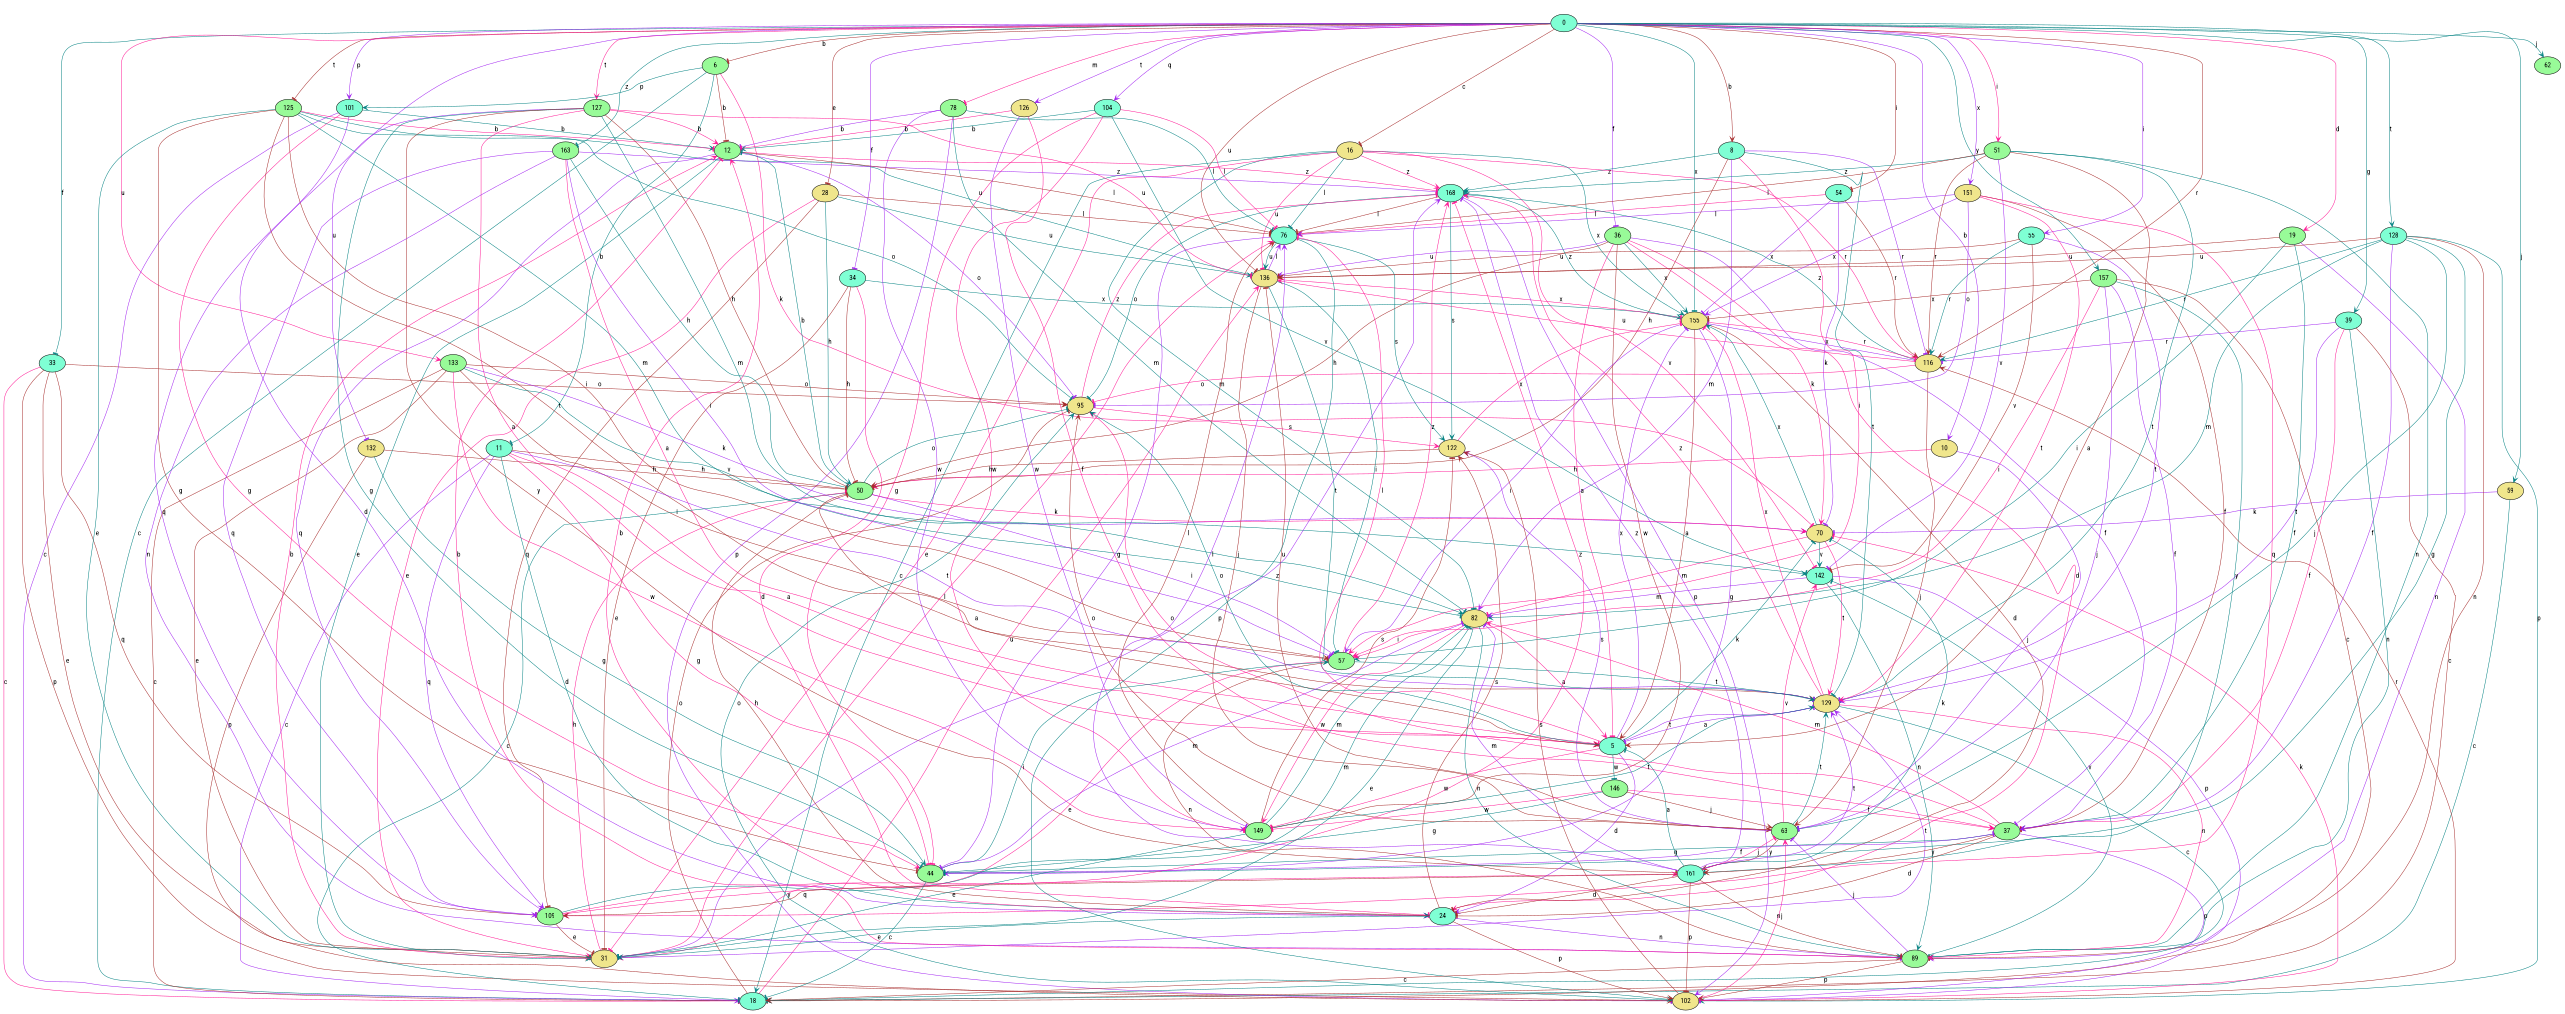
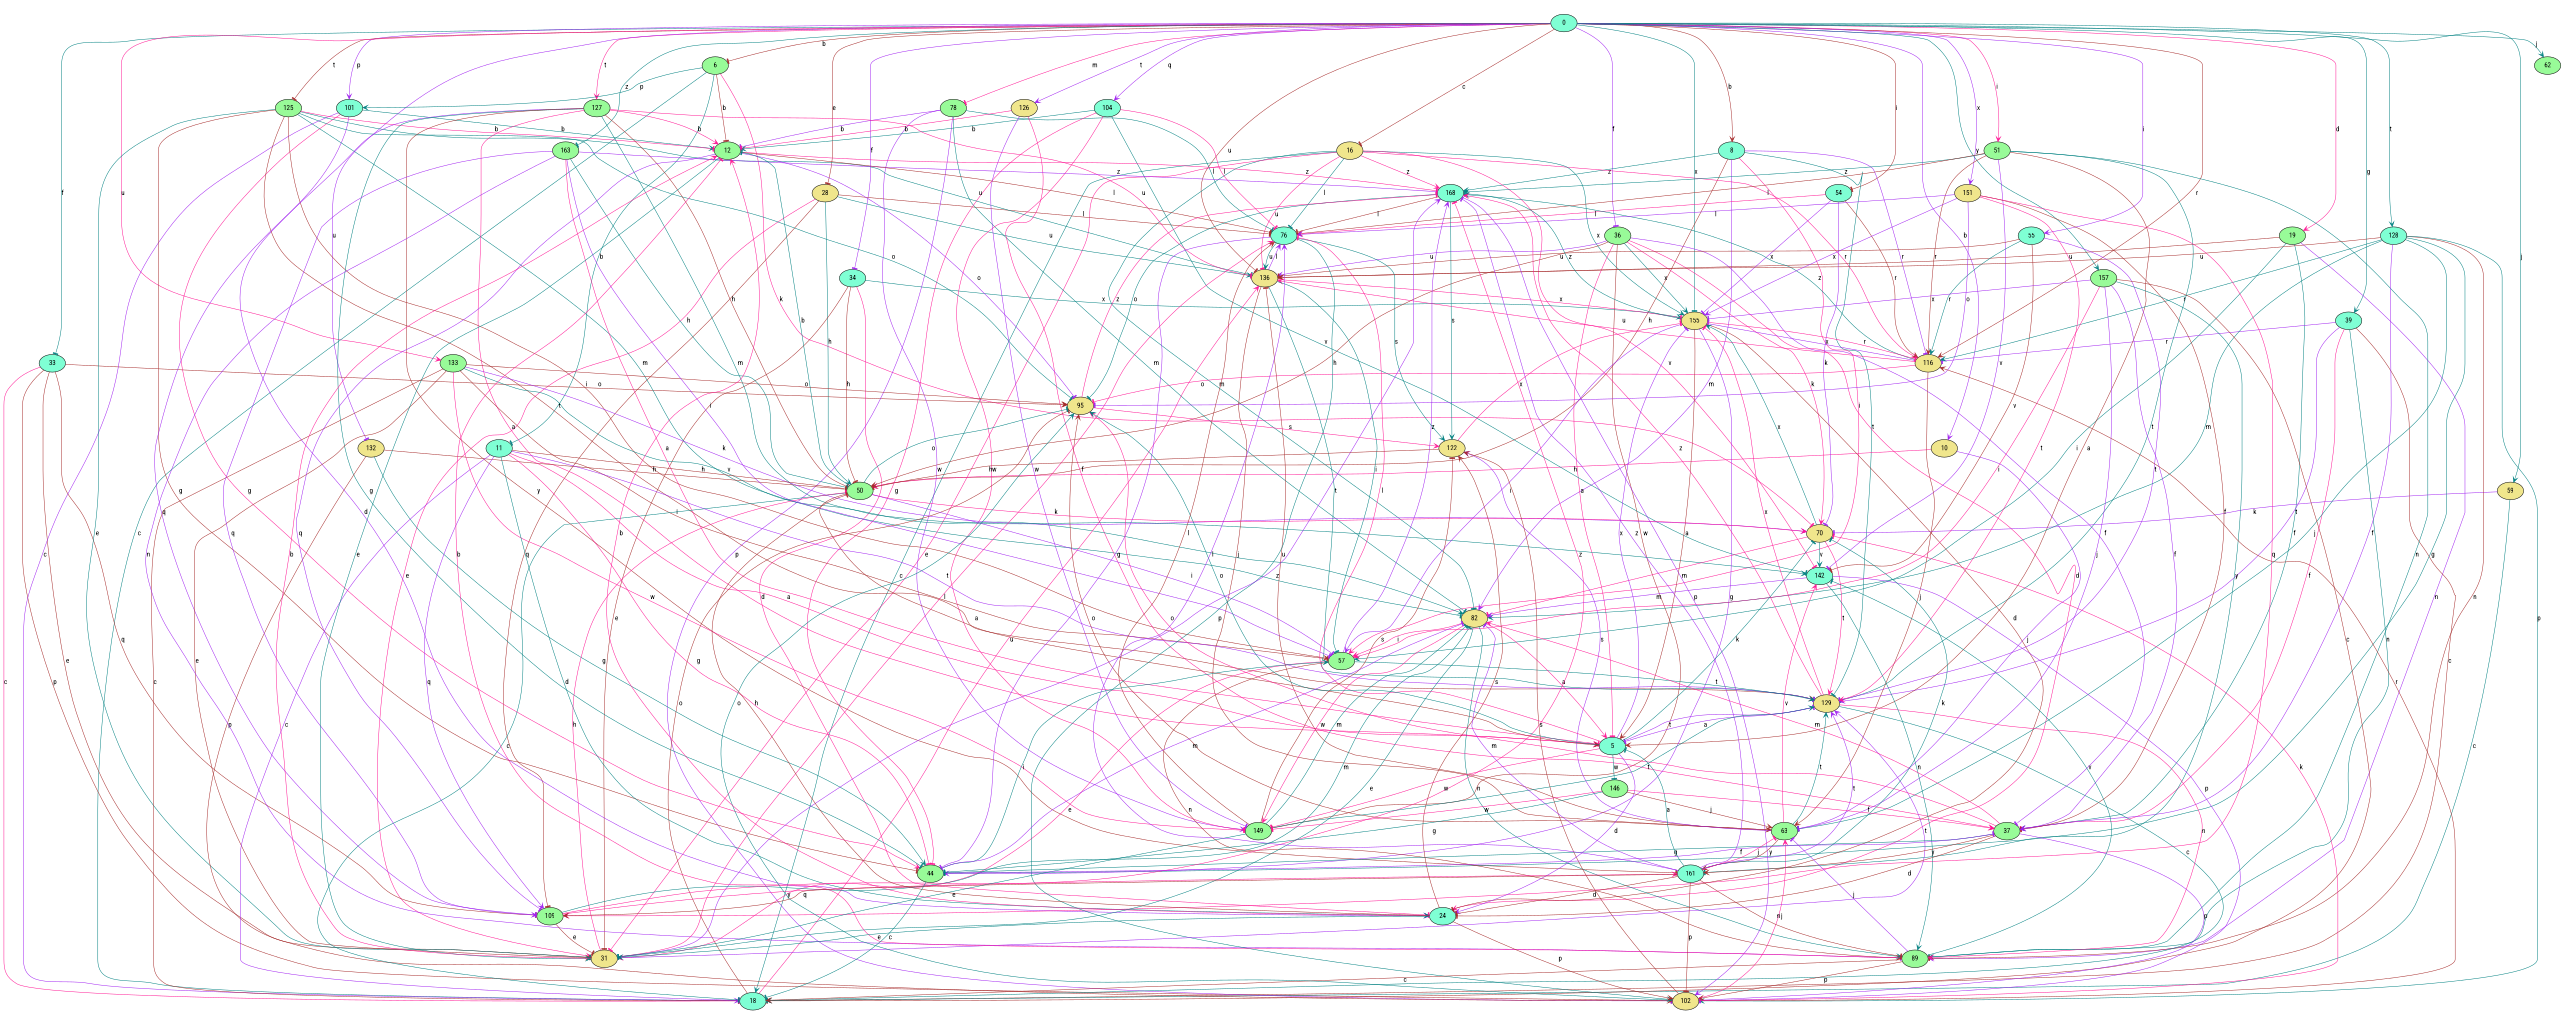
(1900, 299) -> (1900, 299)
(1430, 439) -> (1430, 439)
(1677, 943) -> none
